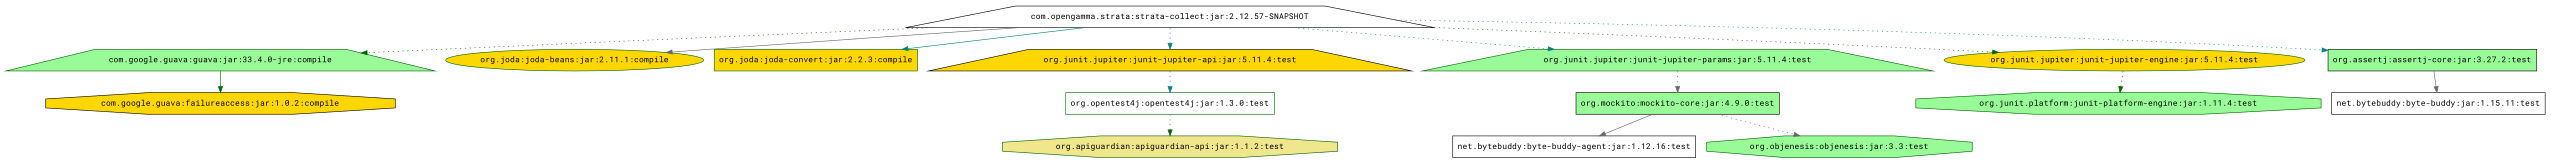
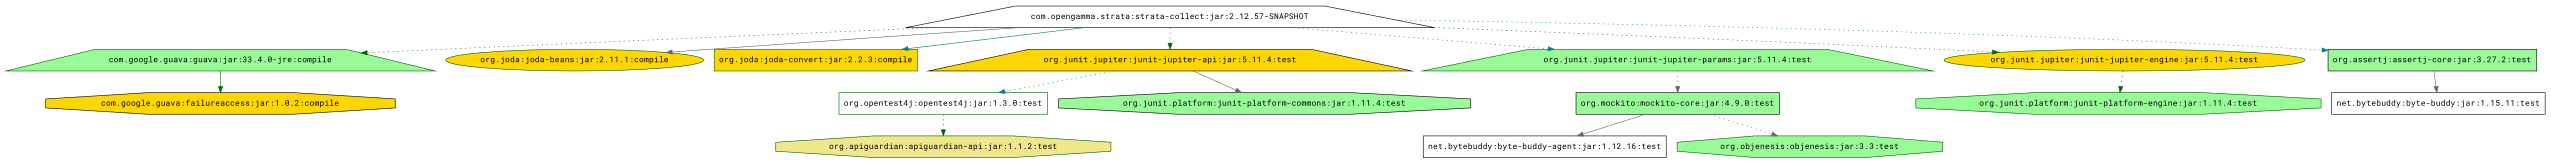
(1170, 36) -> (1170, 36)
none -> (1264, 103)
